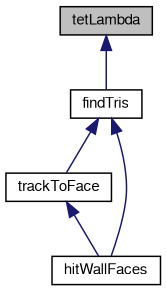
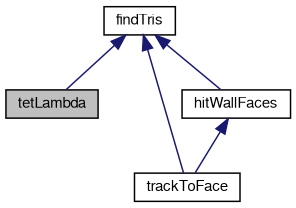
(106, 70) -> (90, 67)
(86, 236) -> (208, 152)
